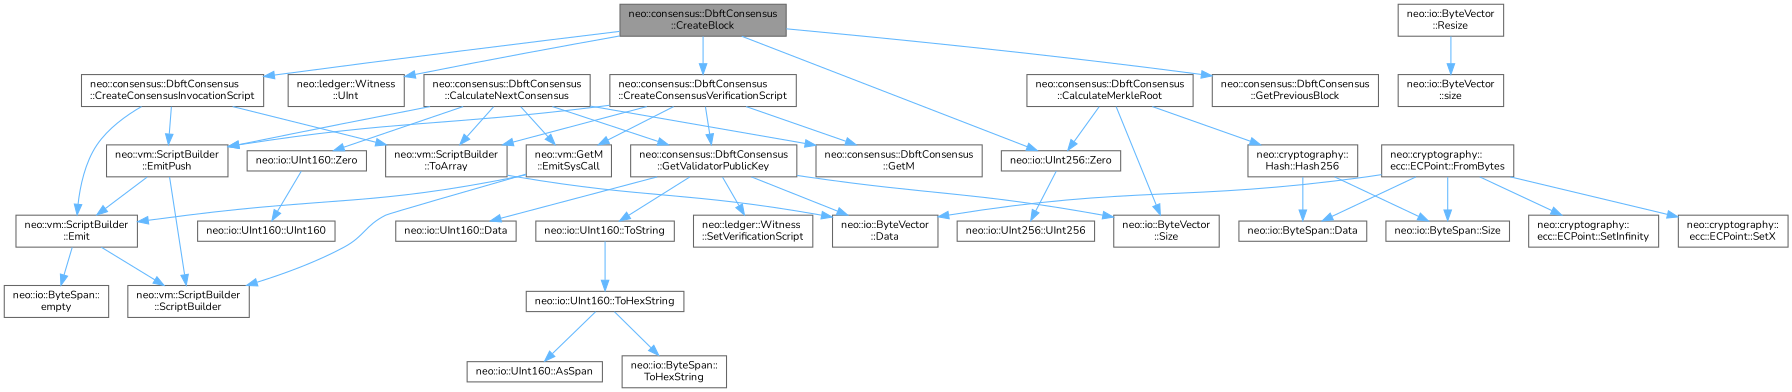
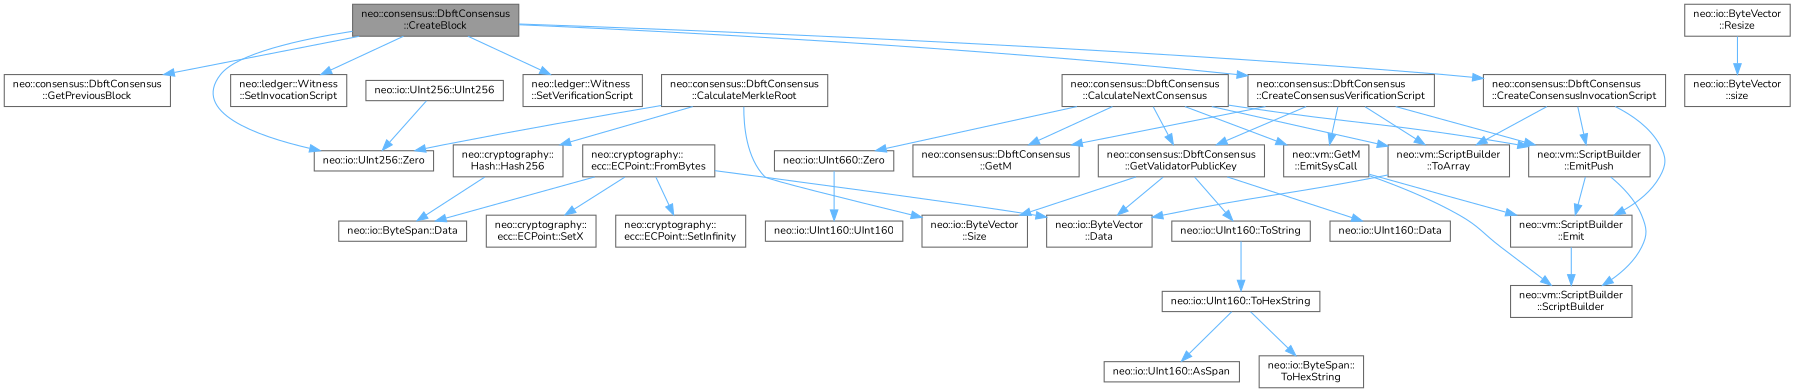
(346, 91) -> (289, 91)
(307, 161) -> (834, 161)
(731, 191) -> (504, 53)
(1046, 191) -> (408, 121)
(1448, 231) -> none
(56, 301) -> none
